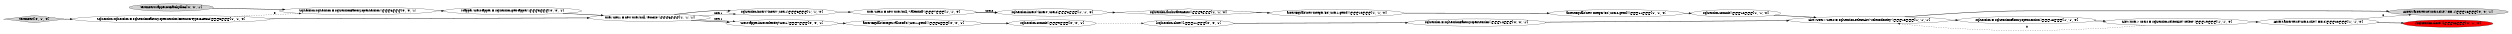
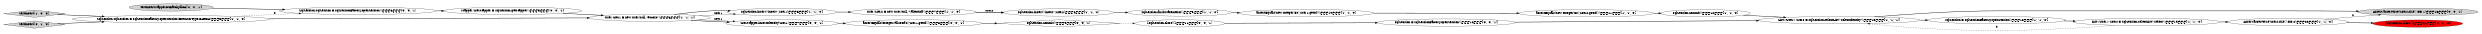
(1188, 12) -> (1180, 12)
none -> (34, 14)
(1052, 23) -> (1059, 23)
